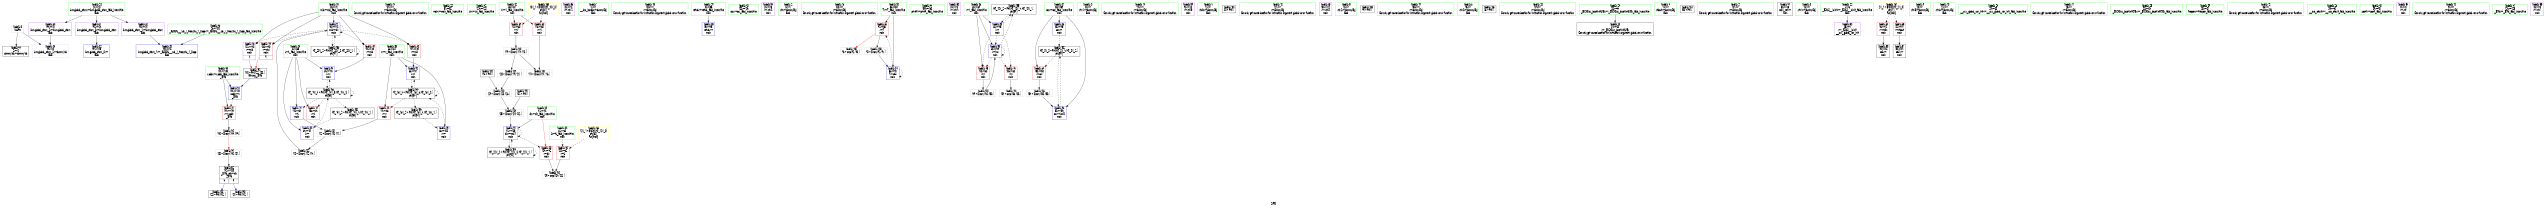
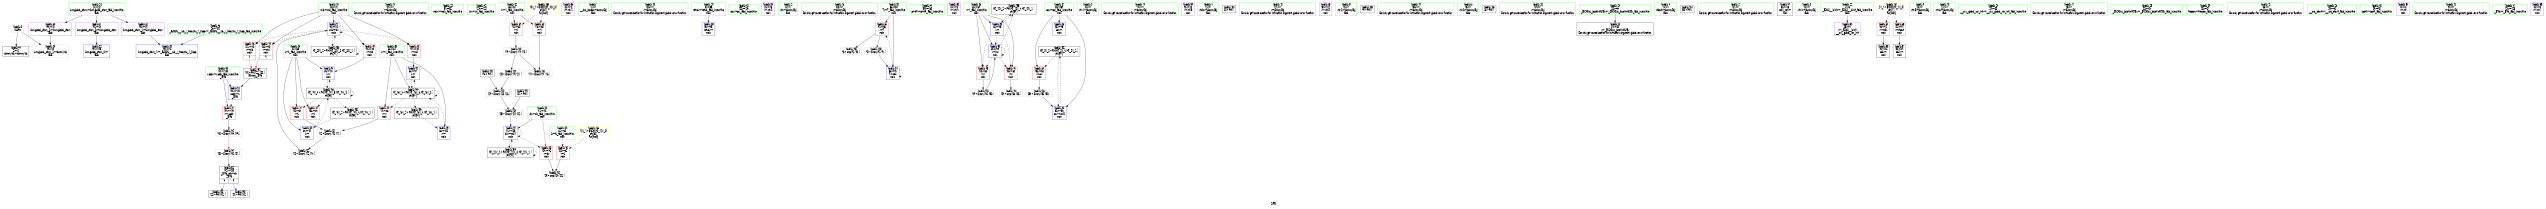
none -> (1011, 34)
(866, 40) -> (866, 40)
(1059, 40) -> none
(249, 51) -> (249, 51)
(402, 62) -> (401, 72)
(1039, 94) -> (1039, 94)
(297, 113) -> (297, 113)
